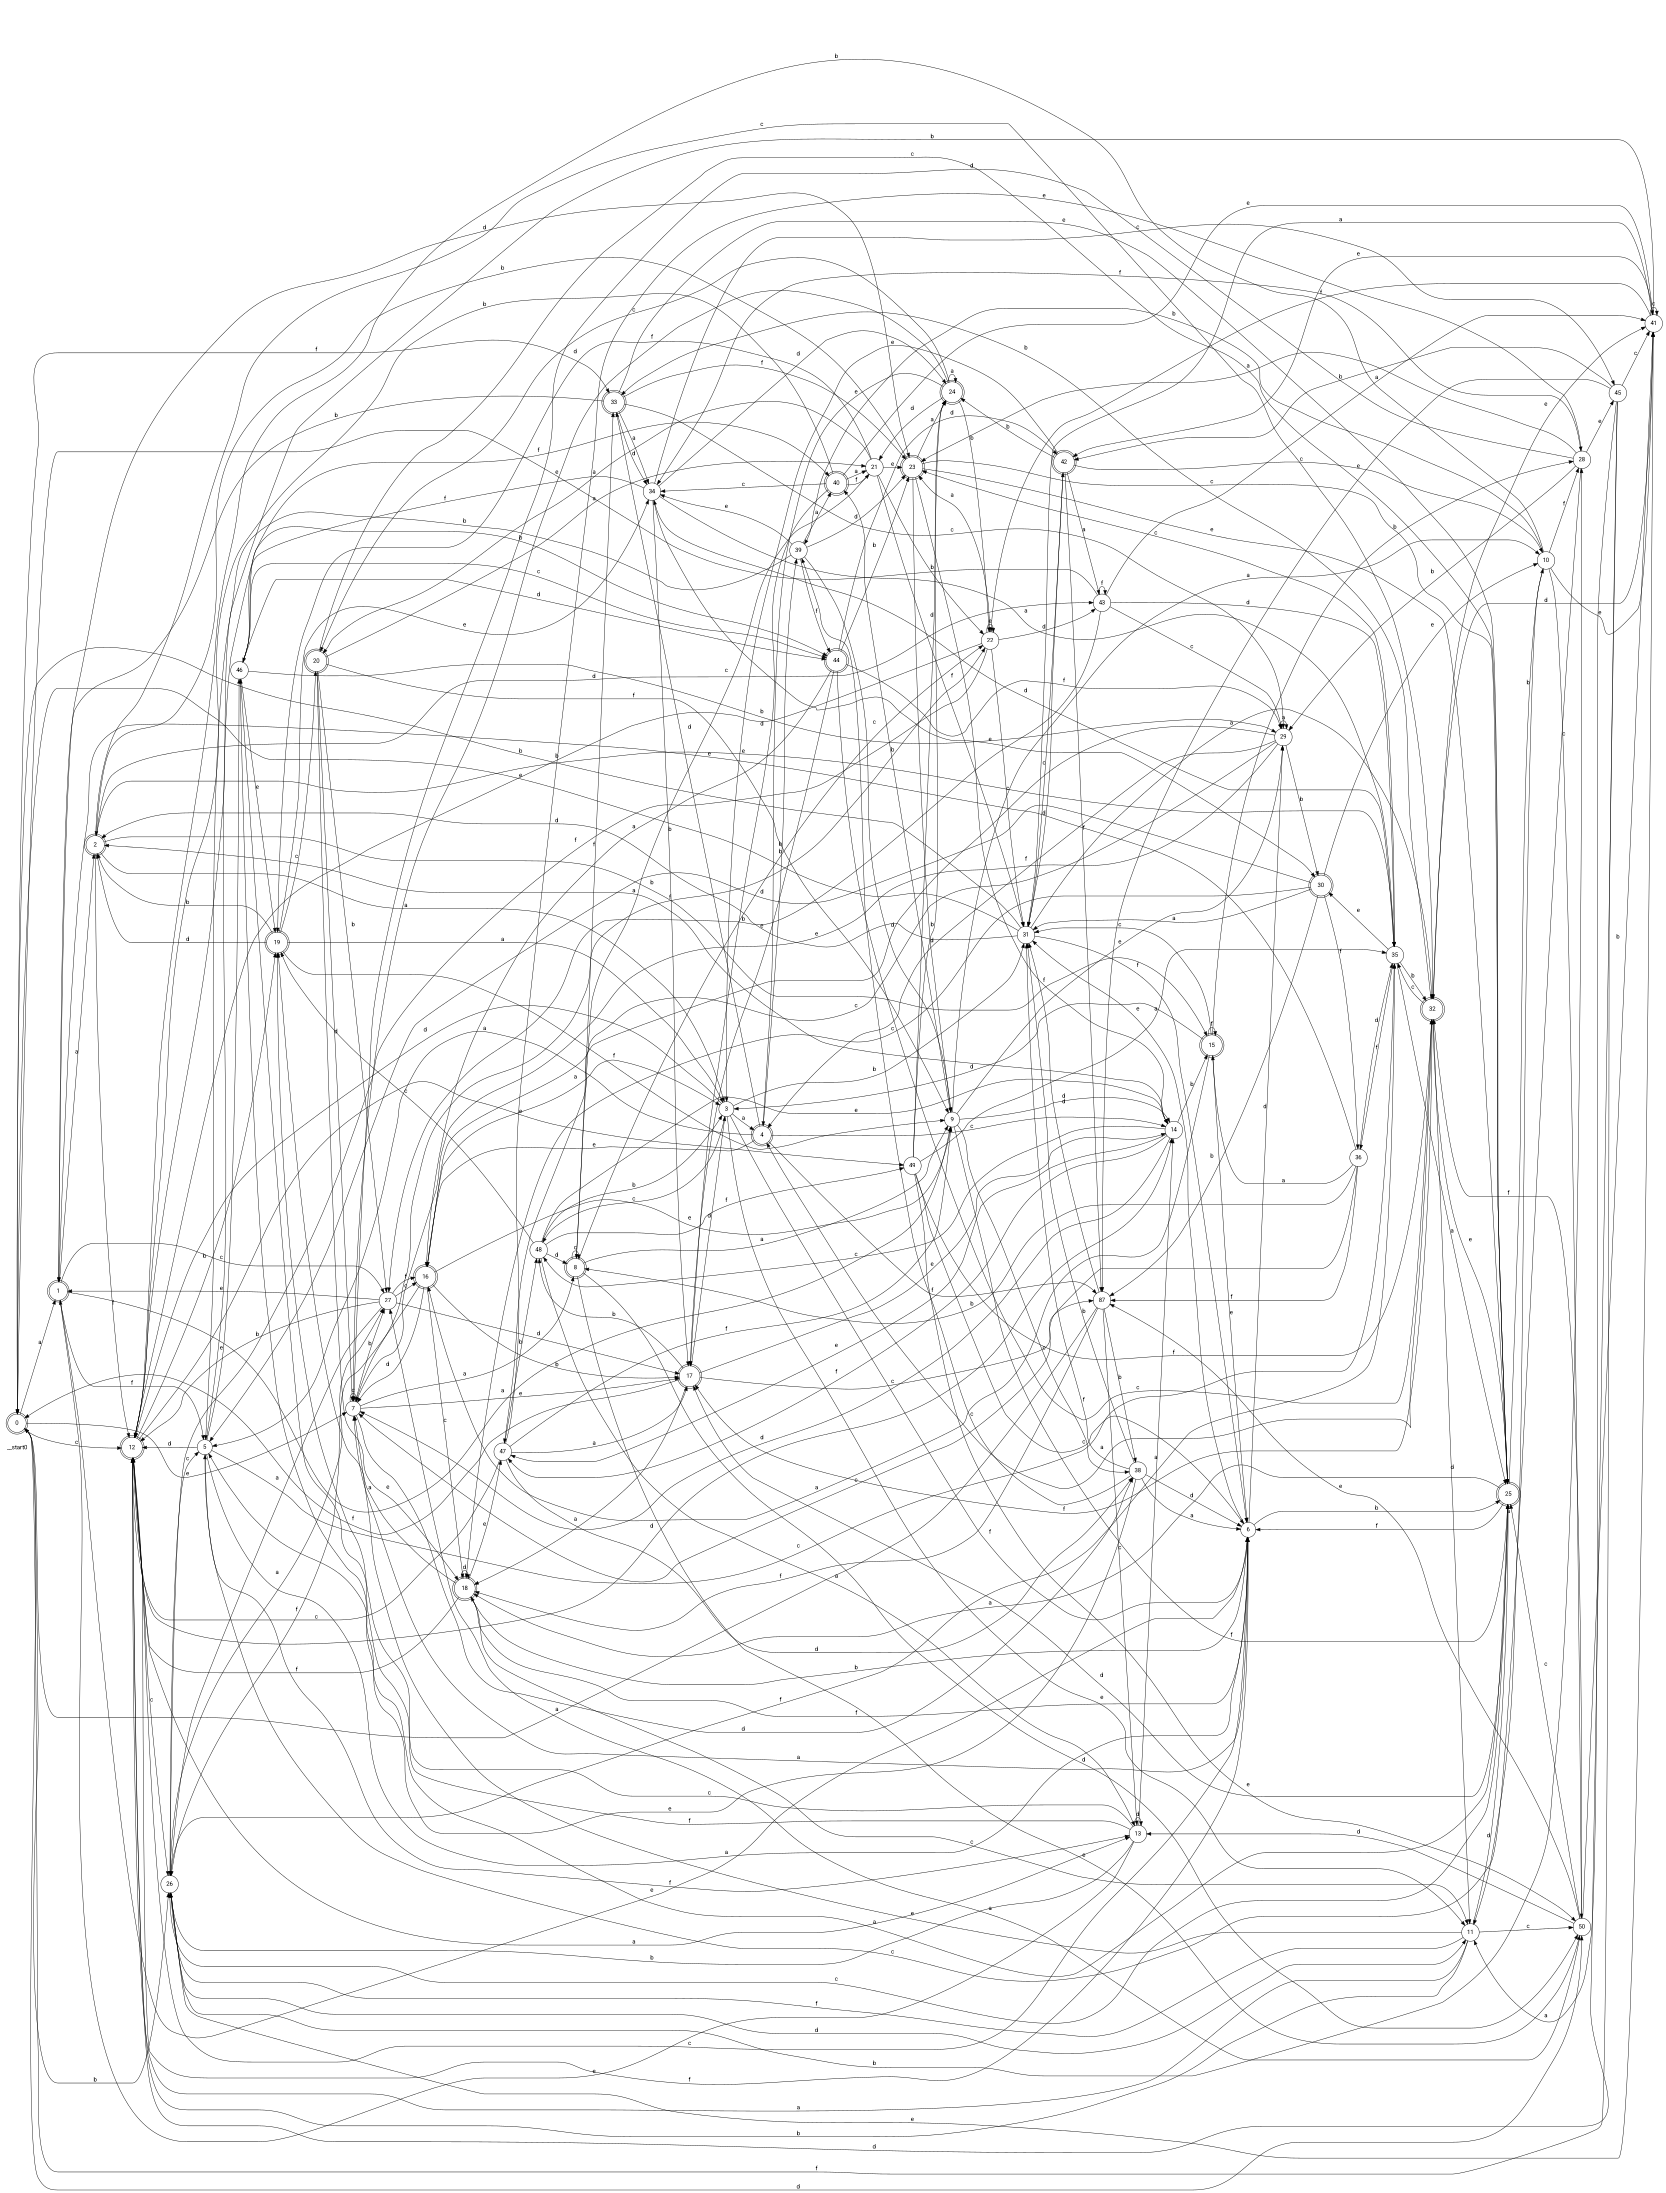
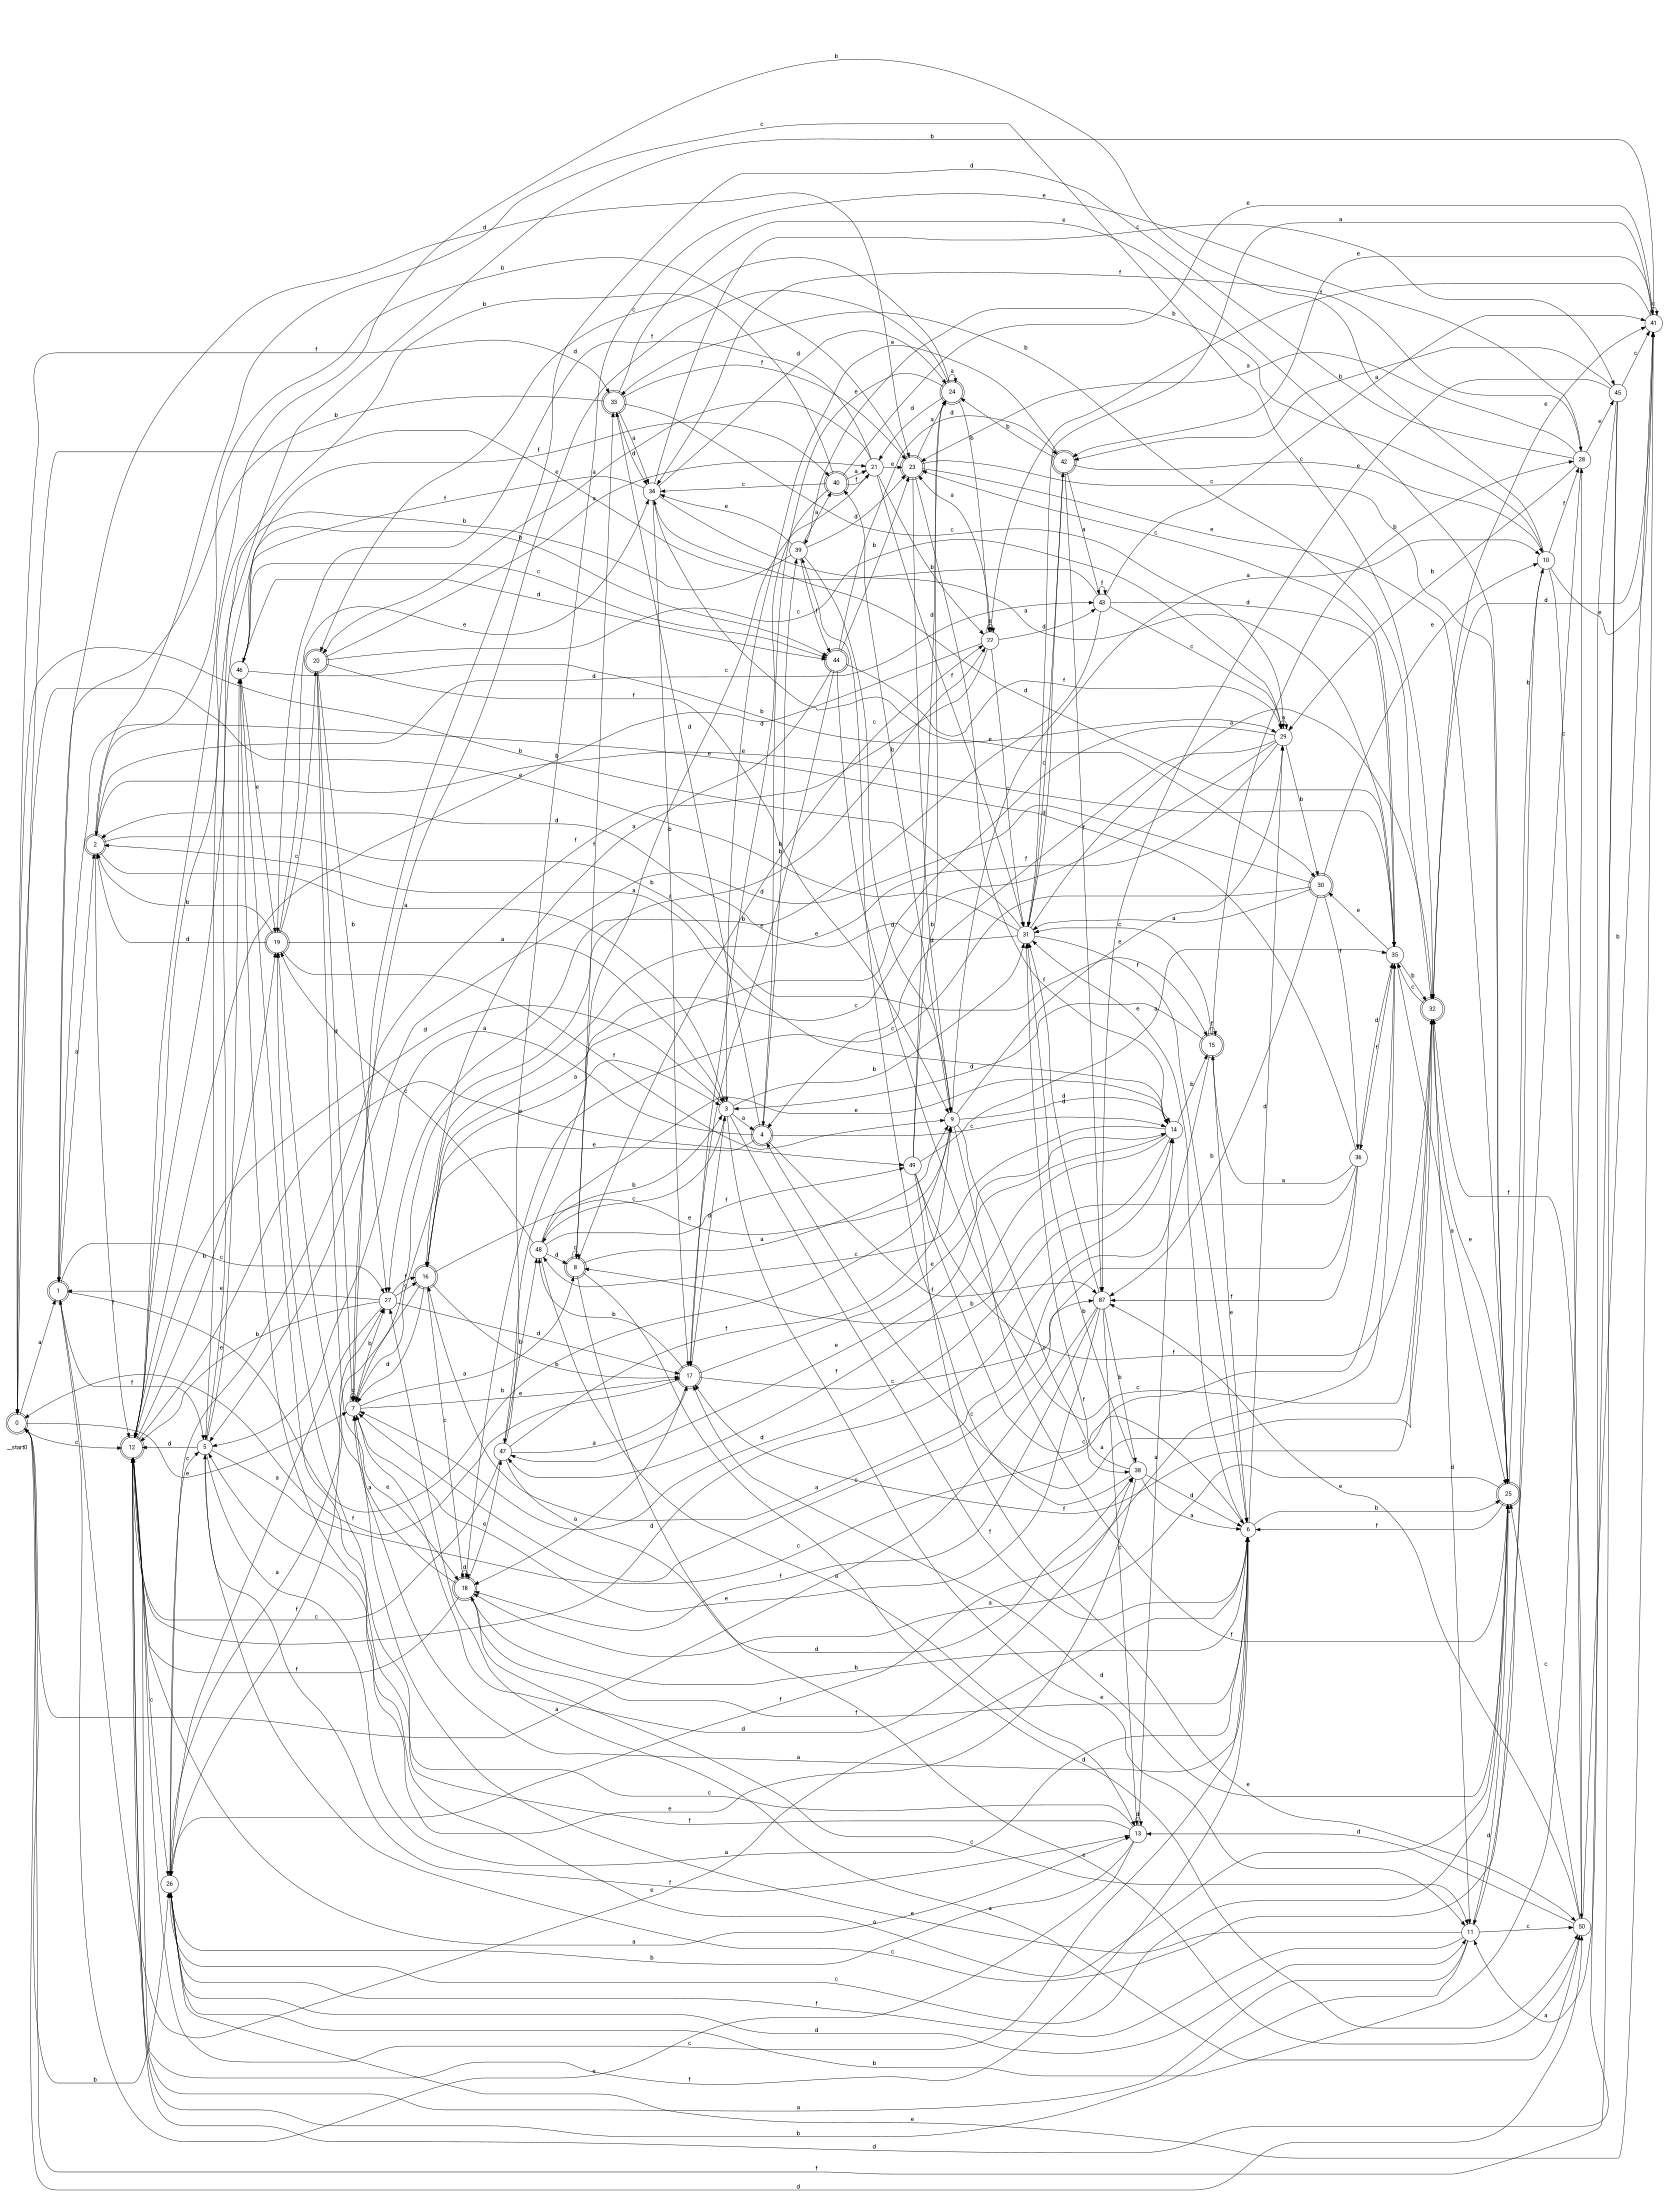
(1233, 359) -> (852, 569)
(503, 1391) -> (503, 1391)
none -> (808, 1596)
